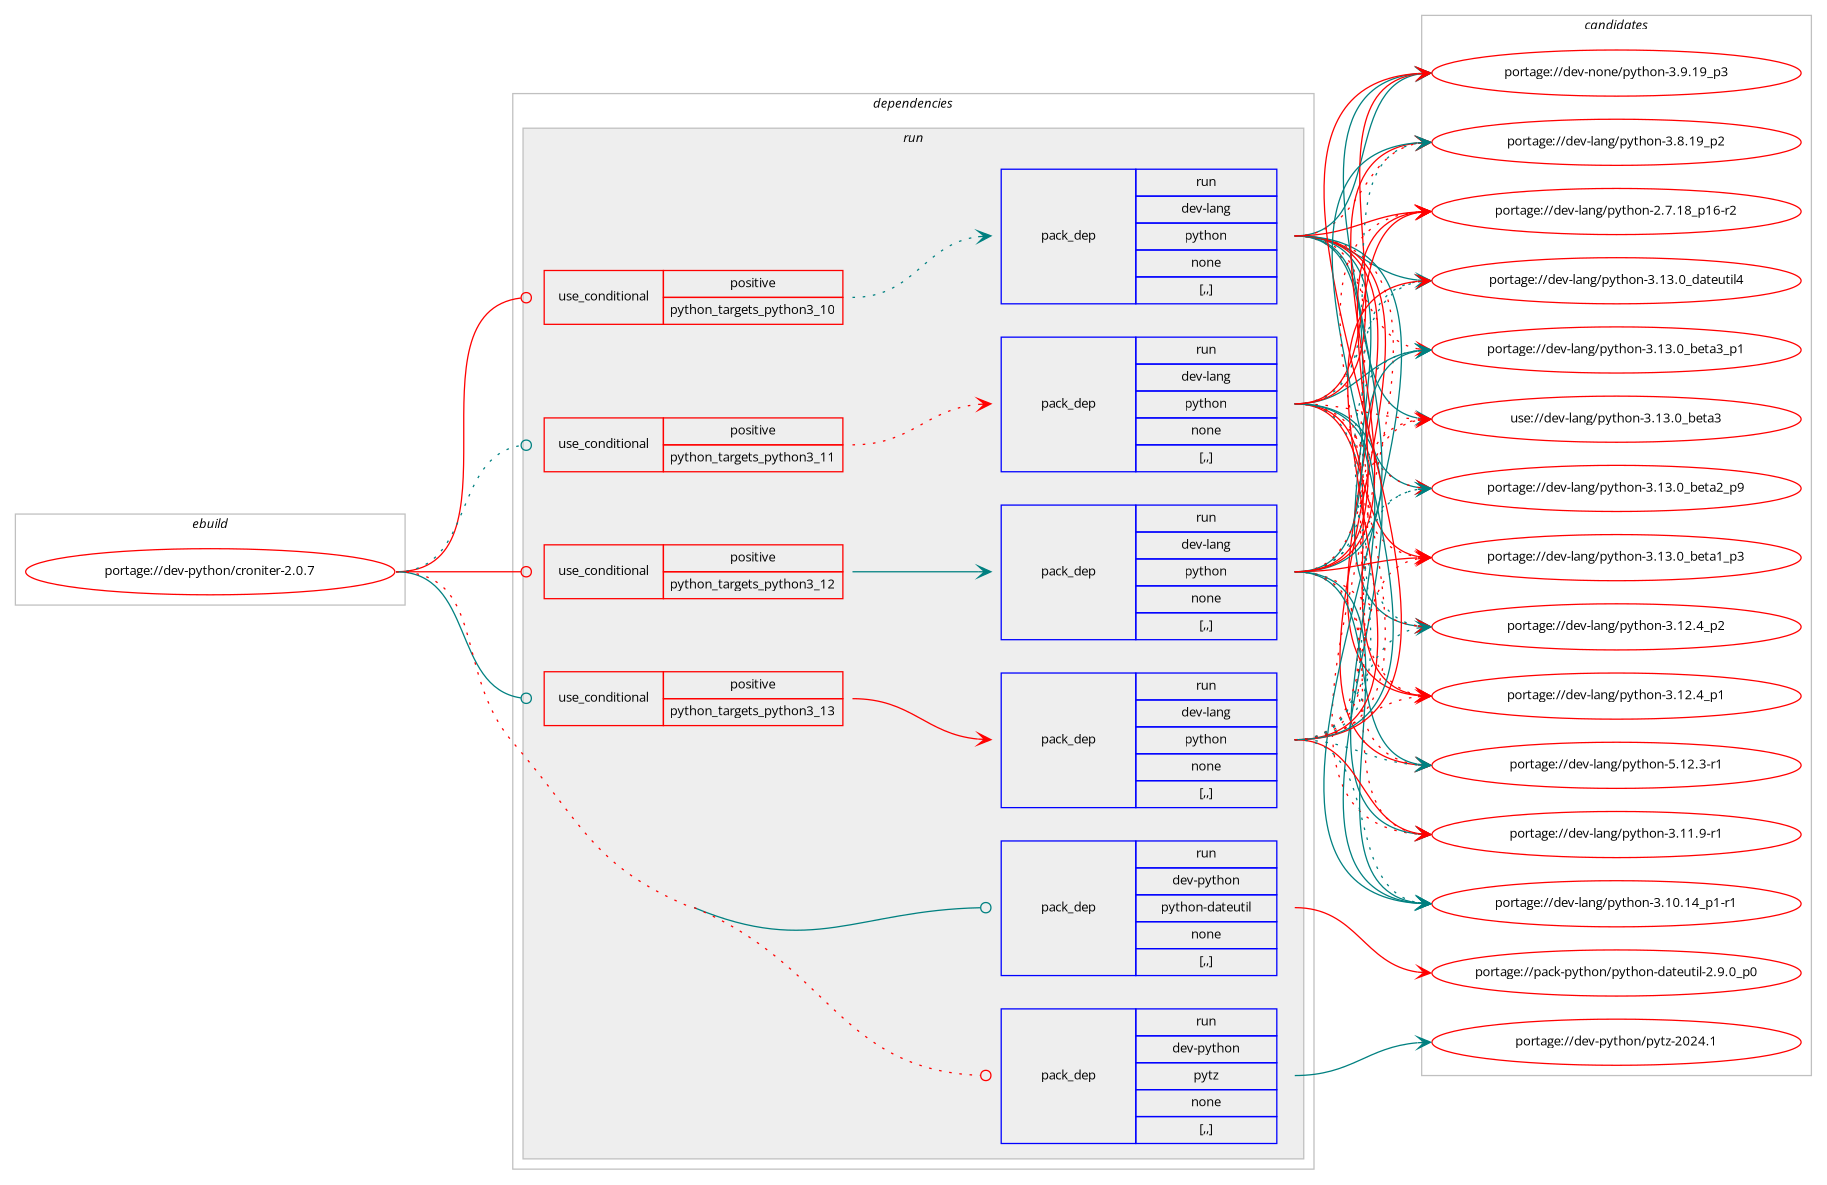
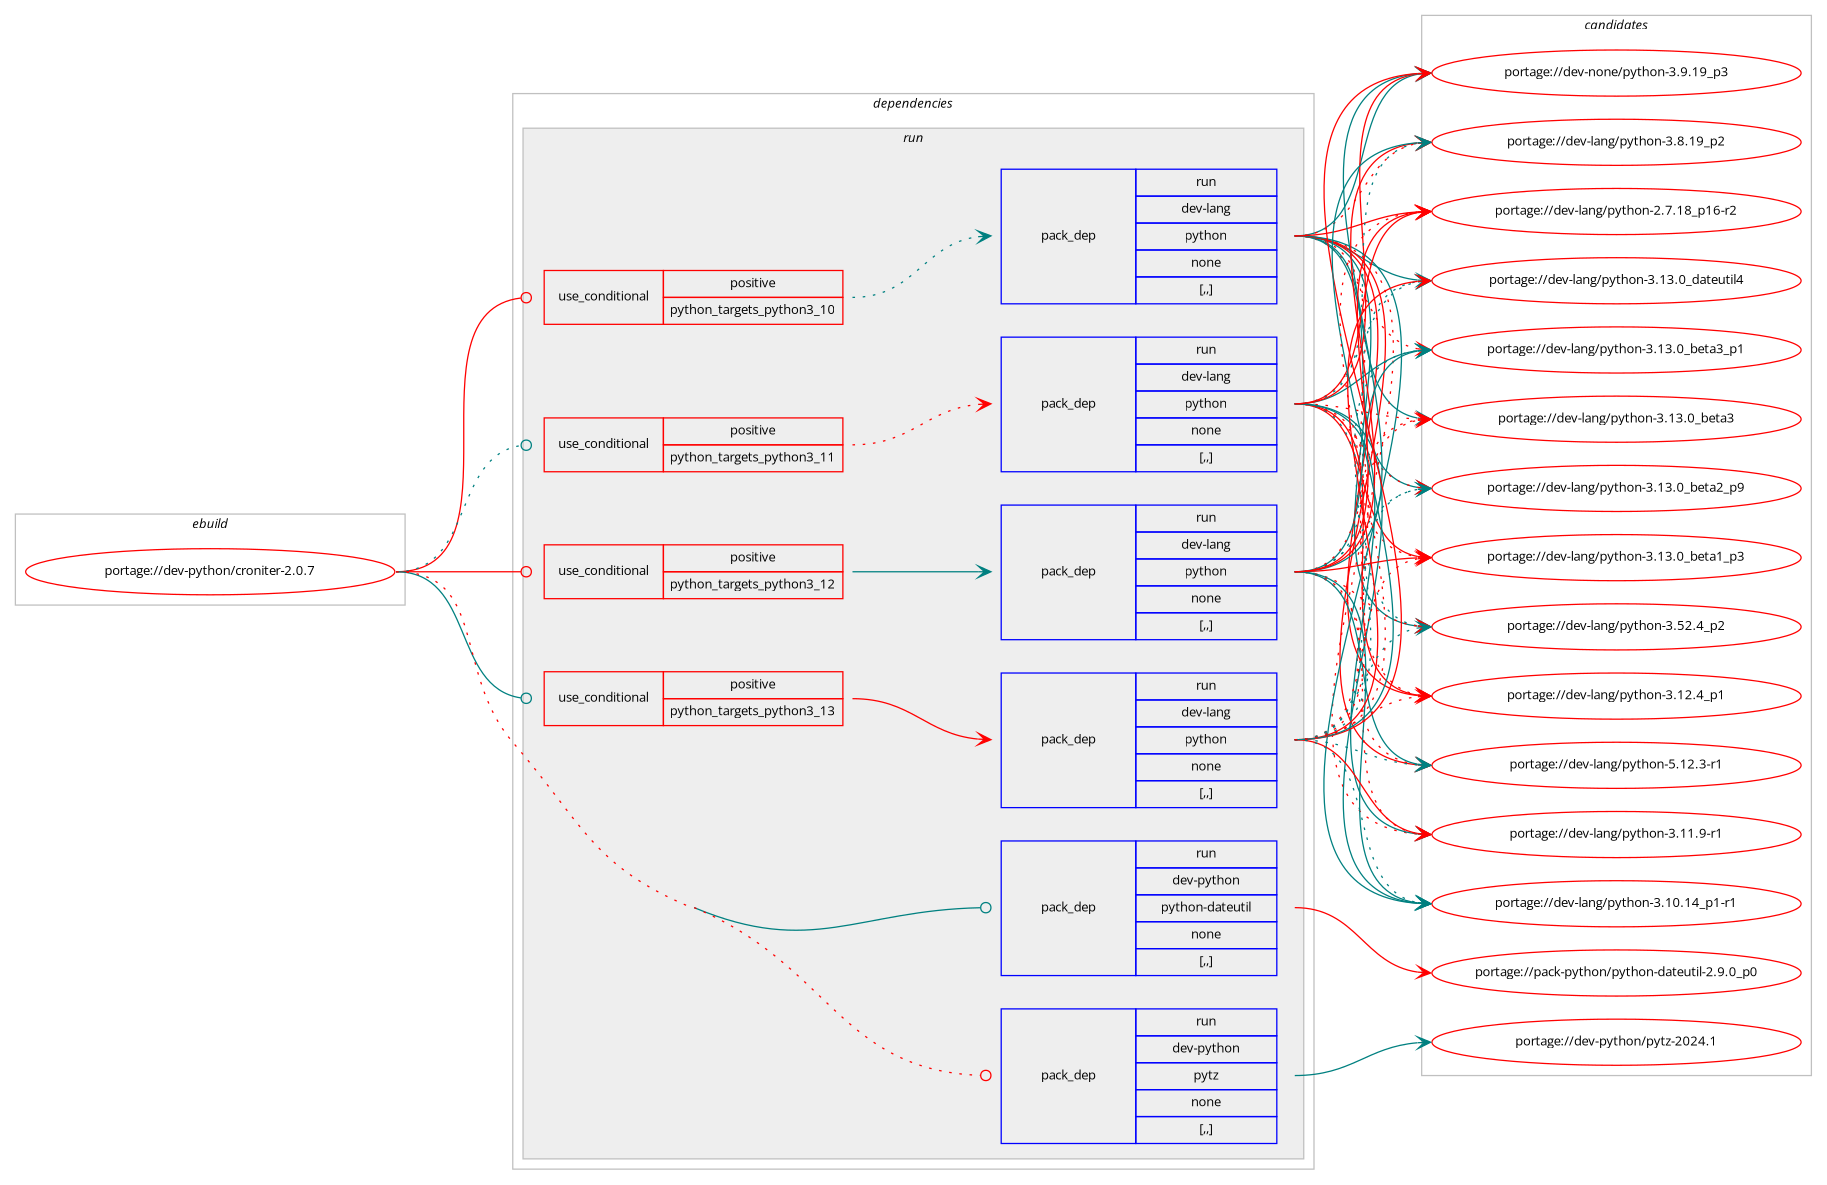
(1617, 419) -> (1617, 419)
(1617, 627) -> (1617, 627)
